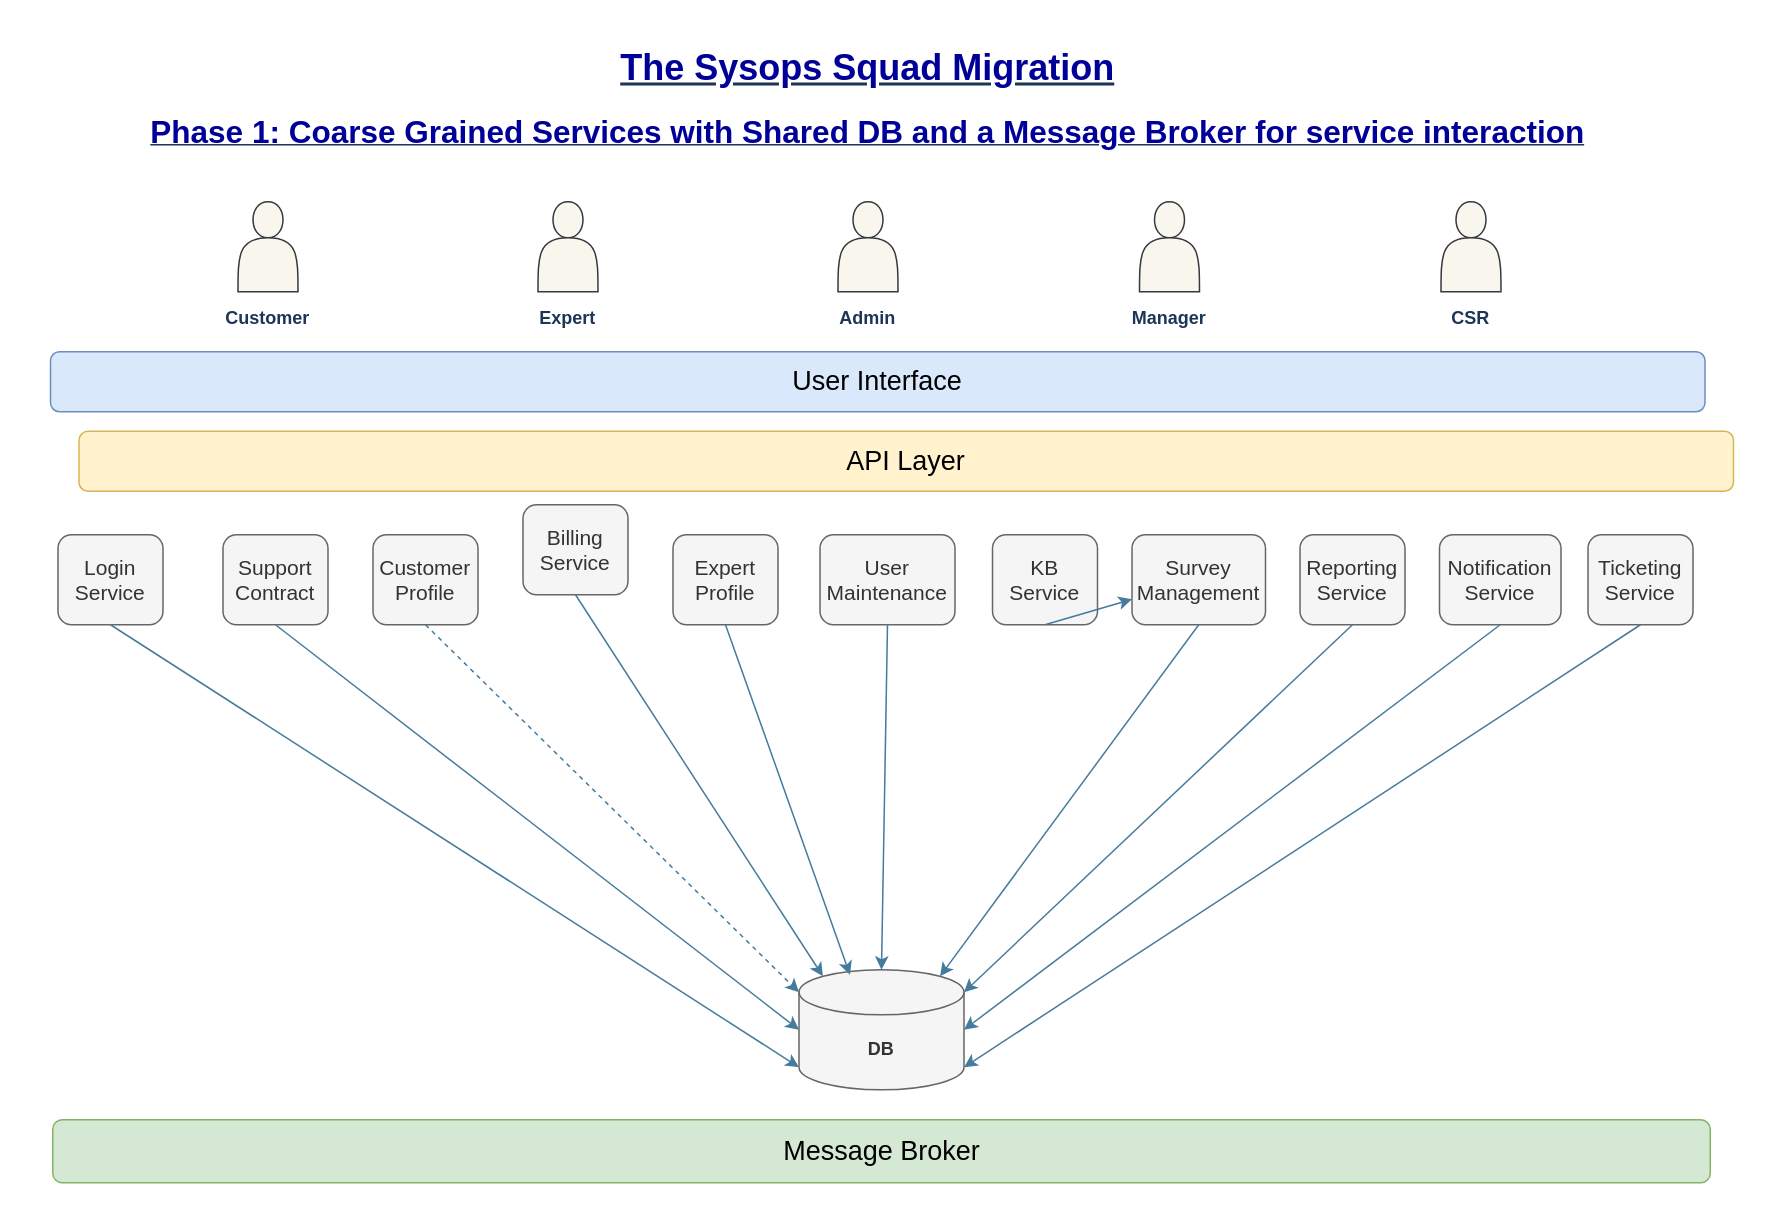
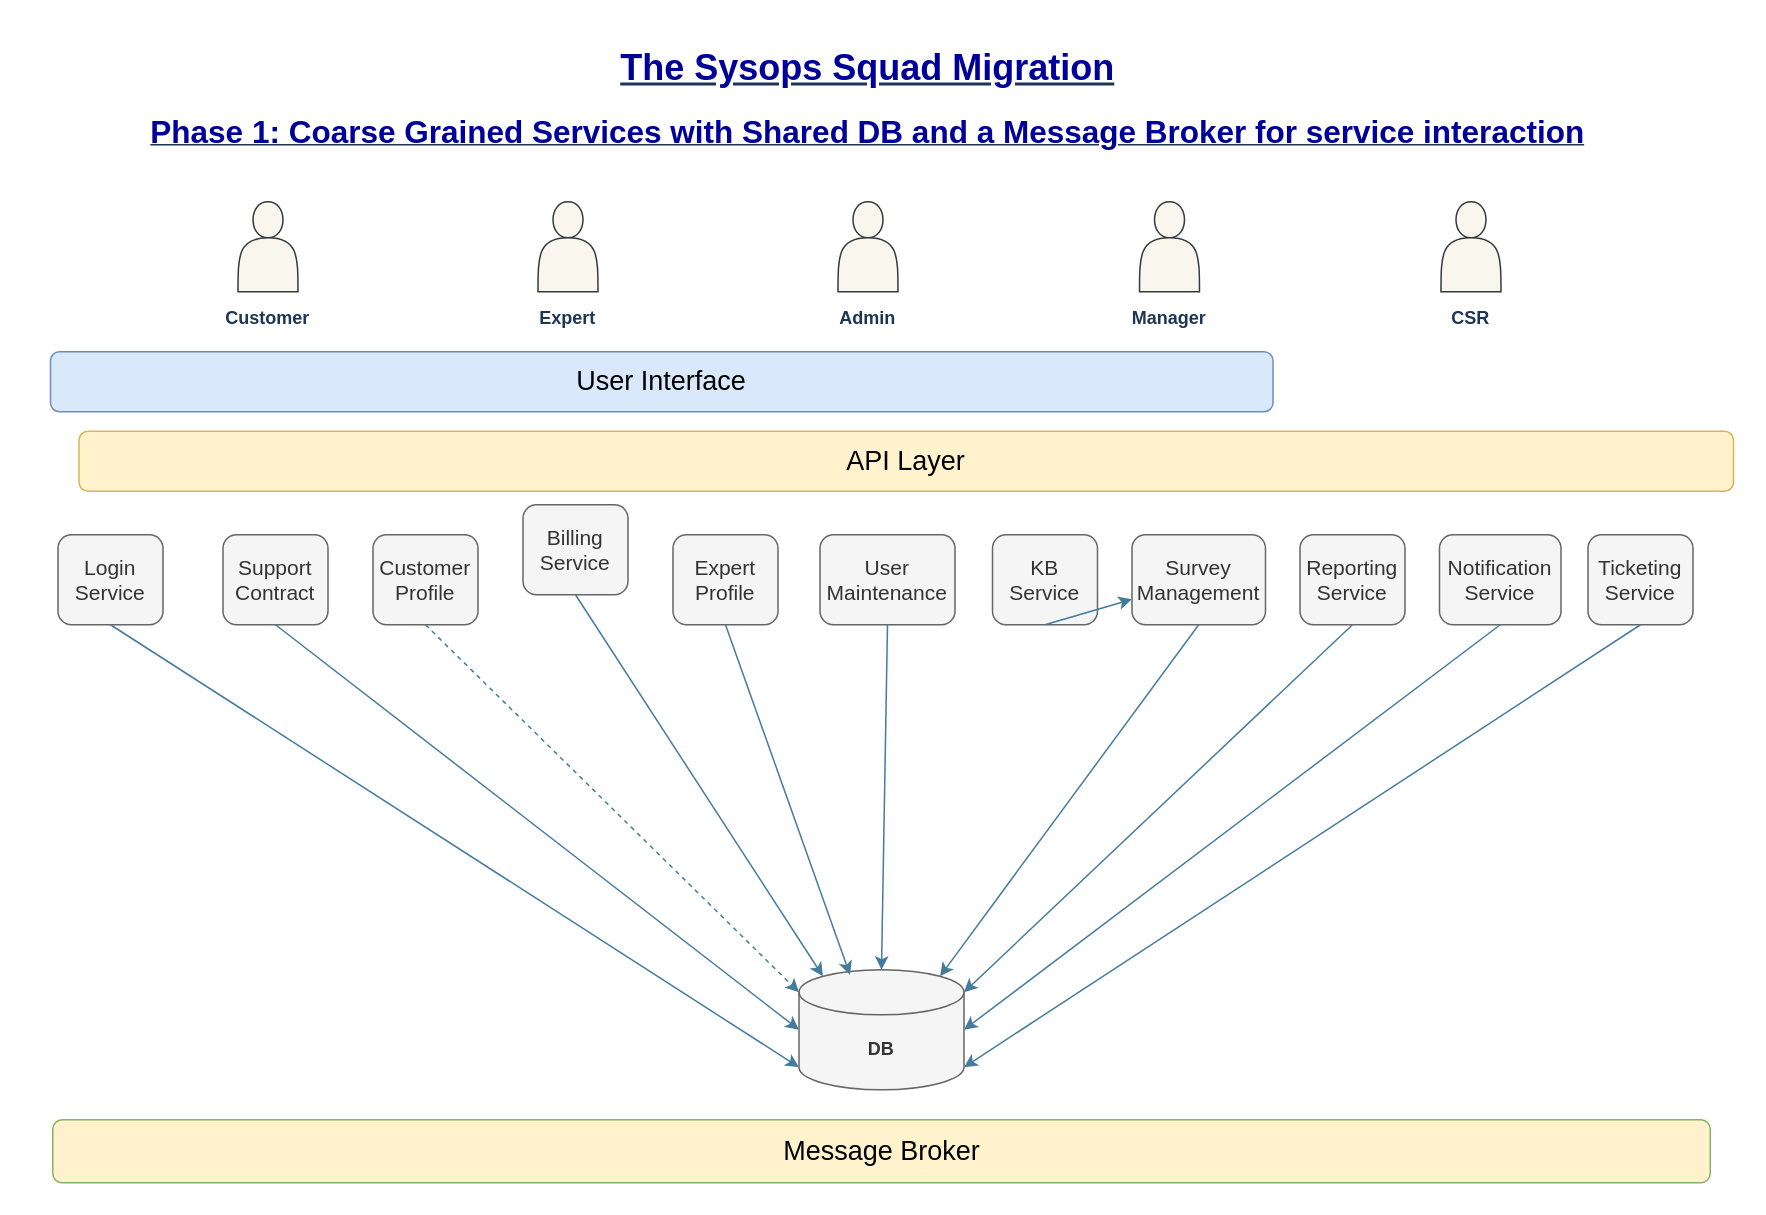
(878, 382) -> (662, 382)
(881, 1151) -> (881, 1151)
